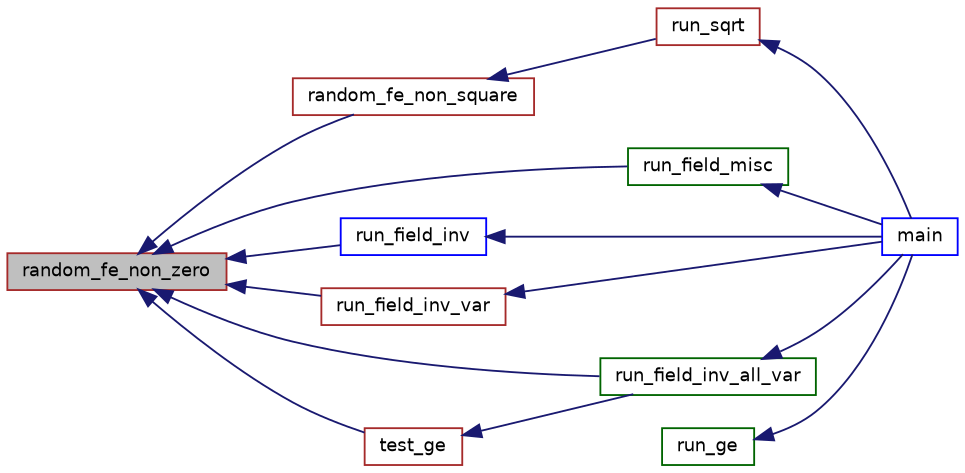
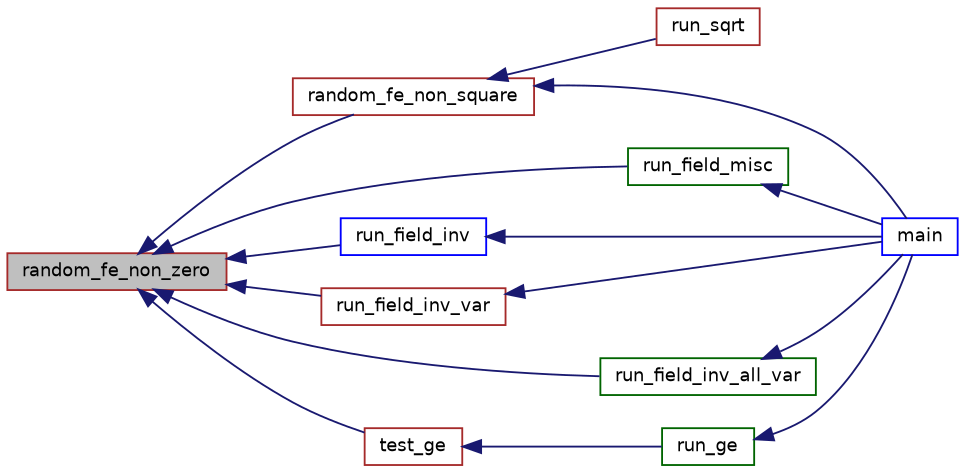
(859, 120) -> (750, 108)
(557, 412) -> (571, 447)
